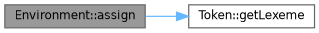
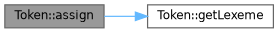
(75, 16) -> (54, 16)
